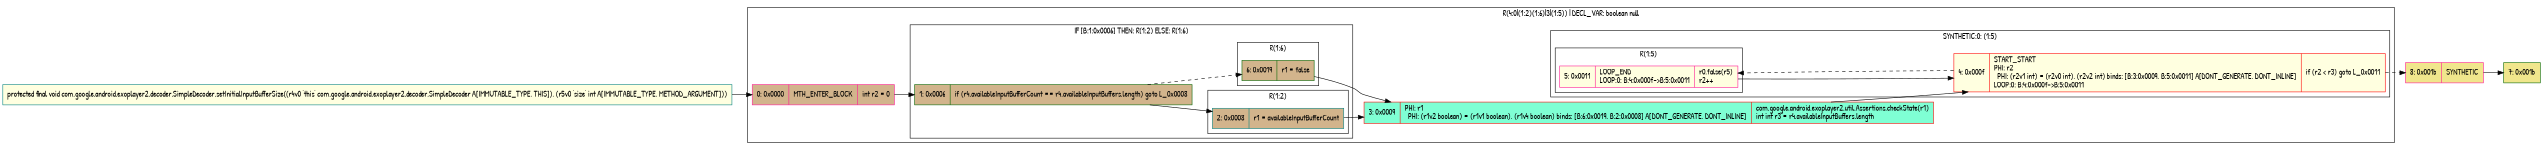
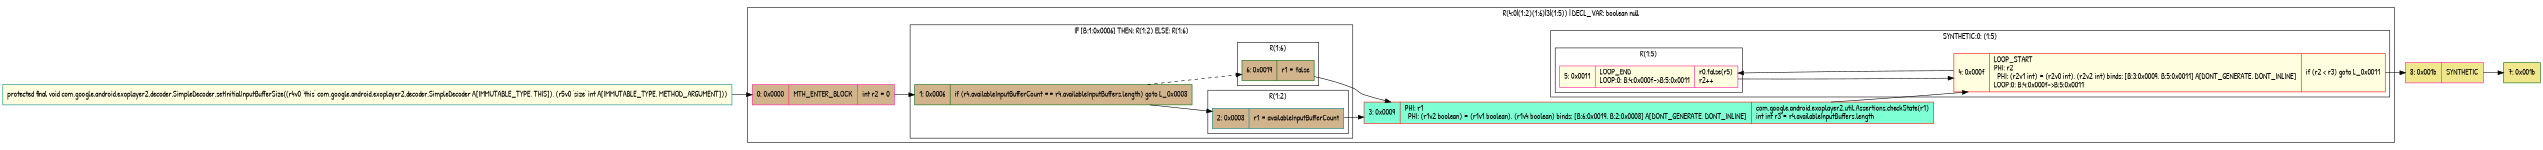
(2015, 60) -> (2013, 60)
(1849, 71) -> (1849, 71)
(2393, 73) -> (2393, 73)
